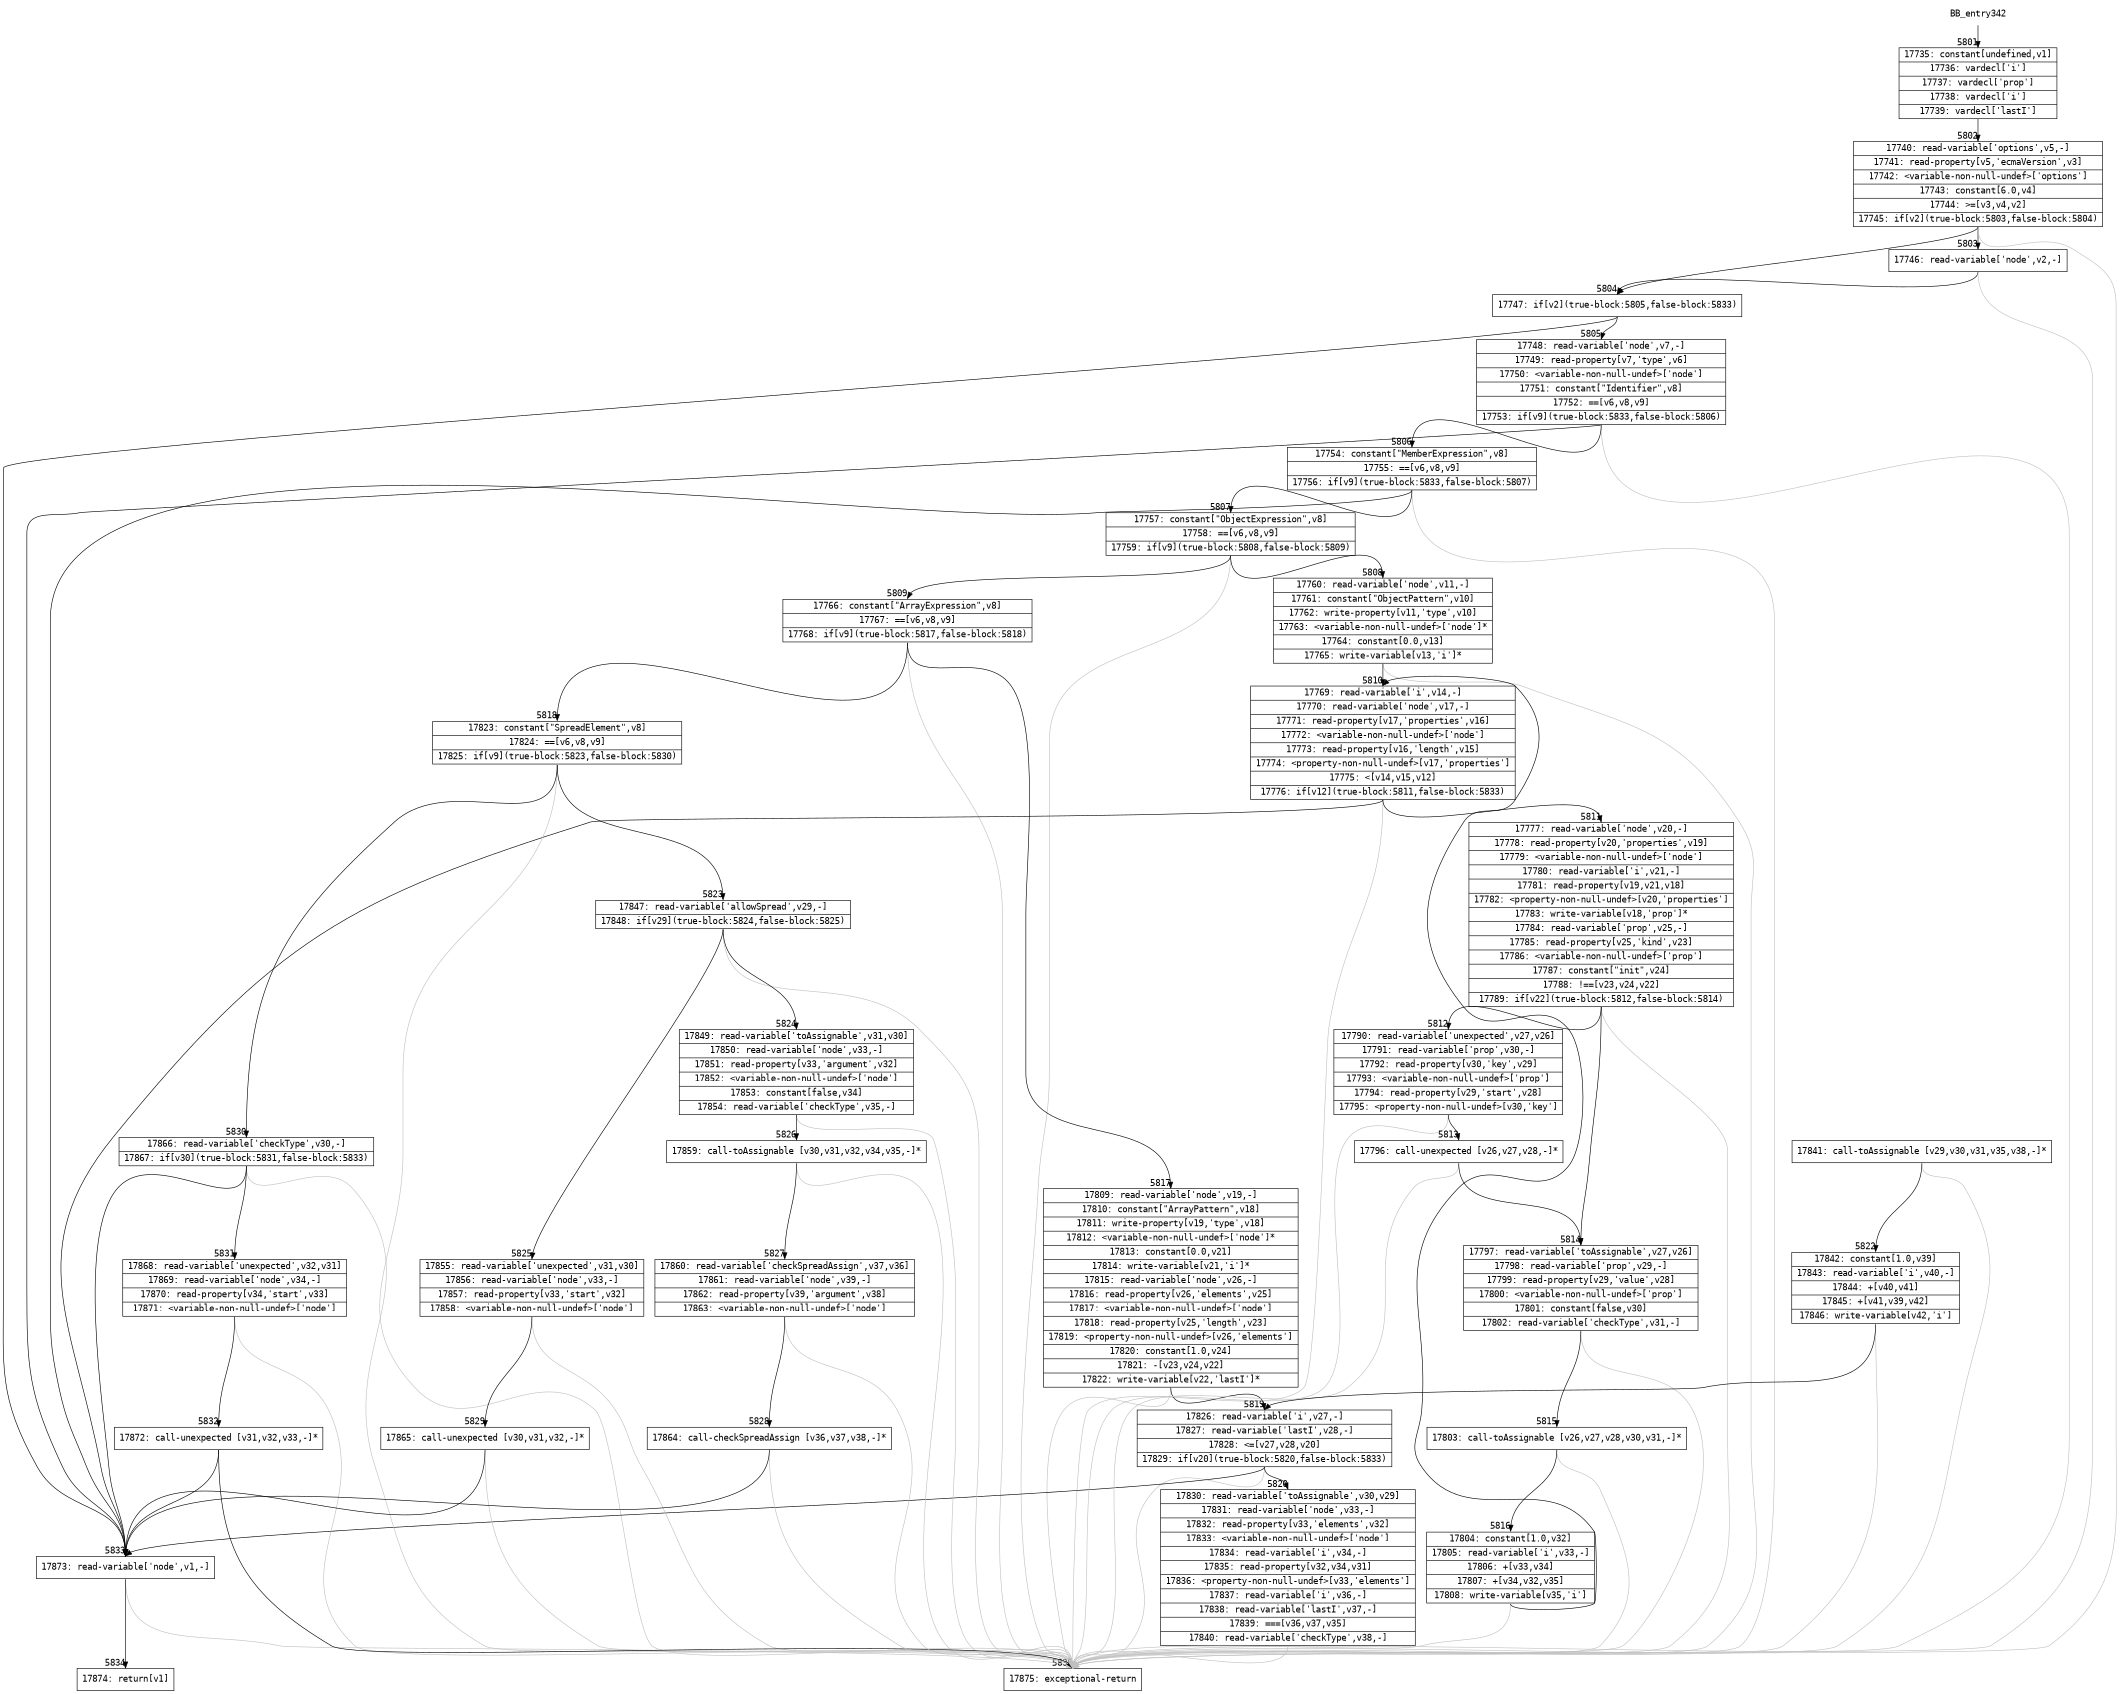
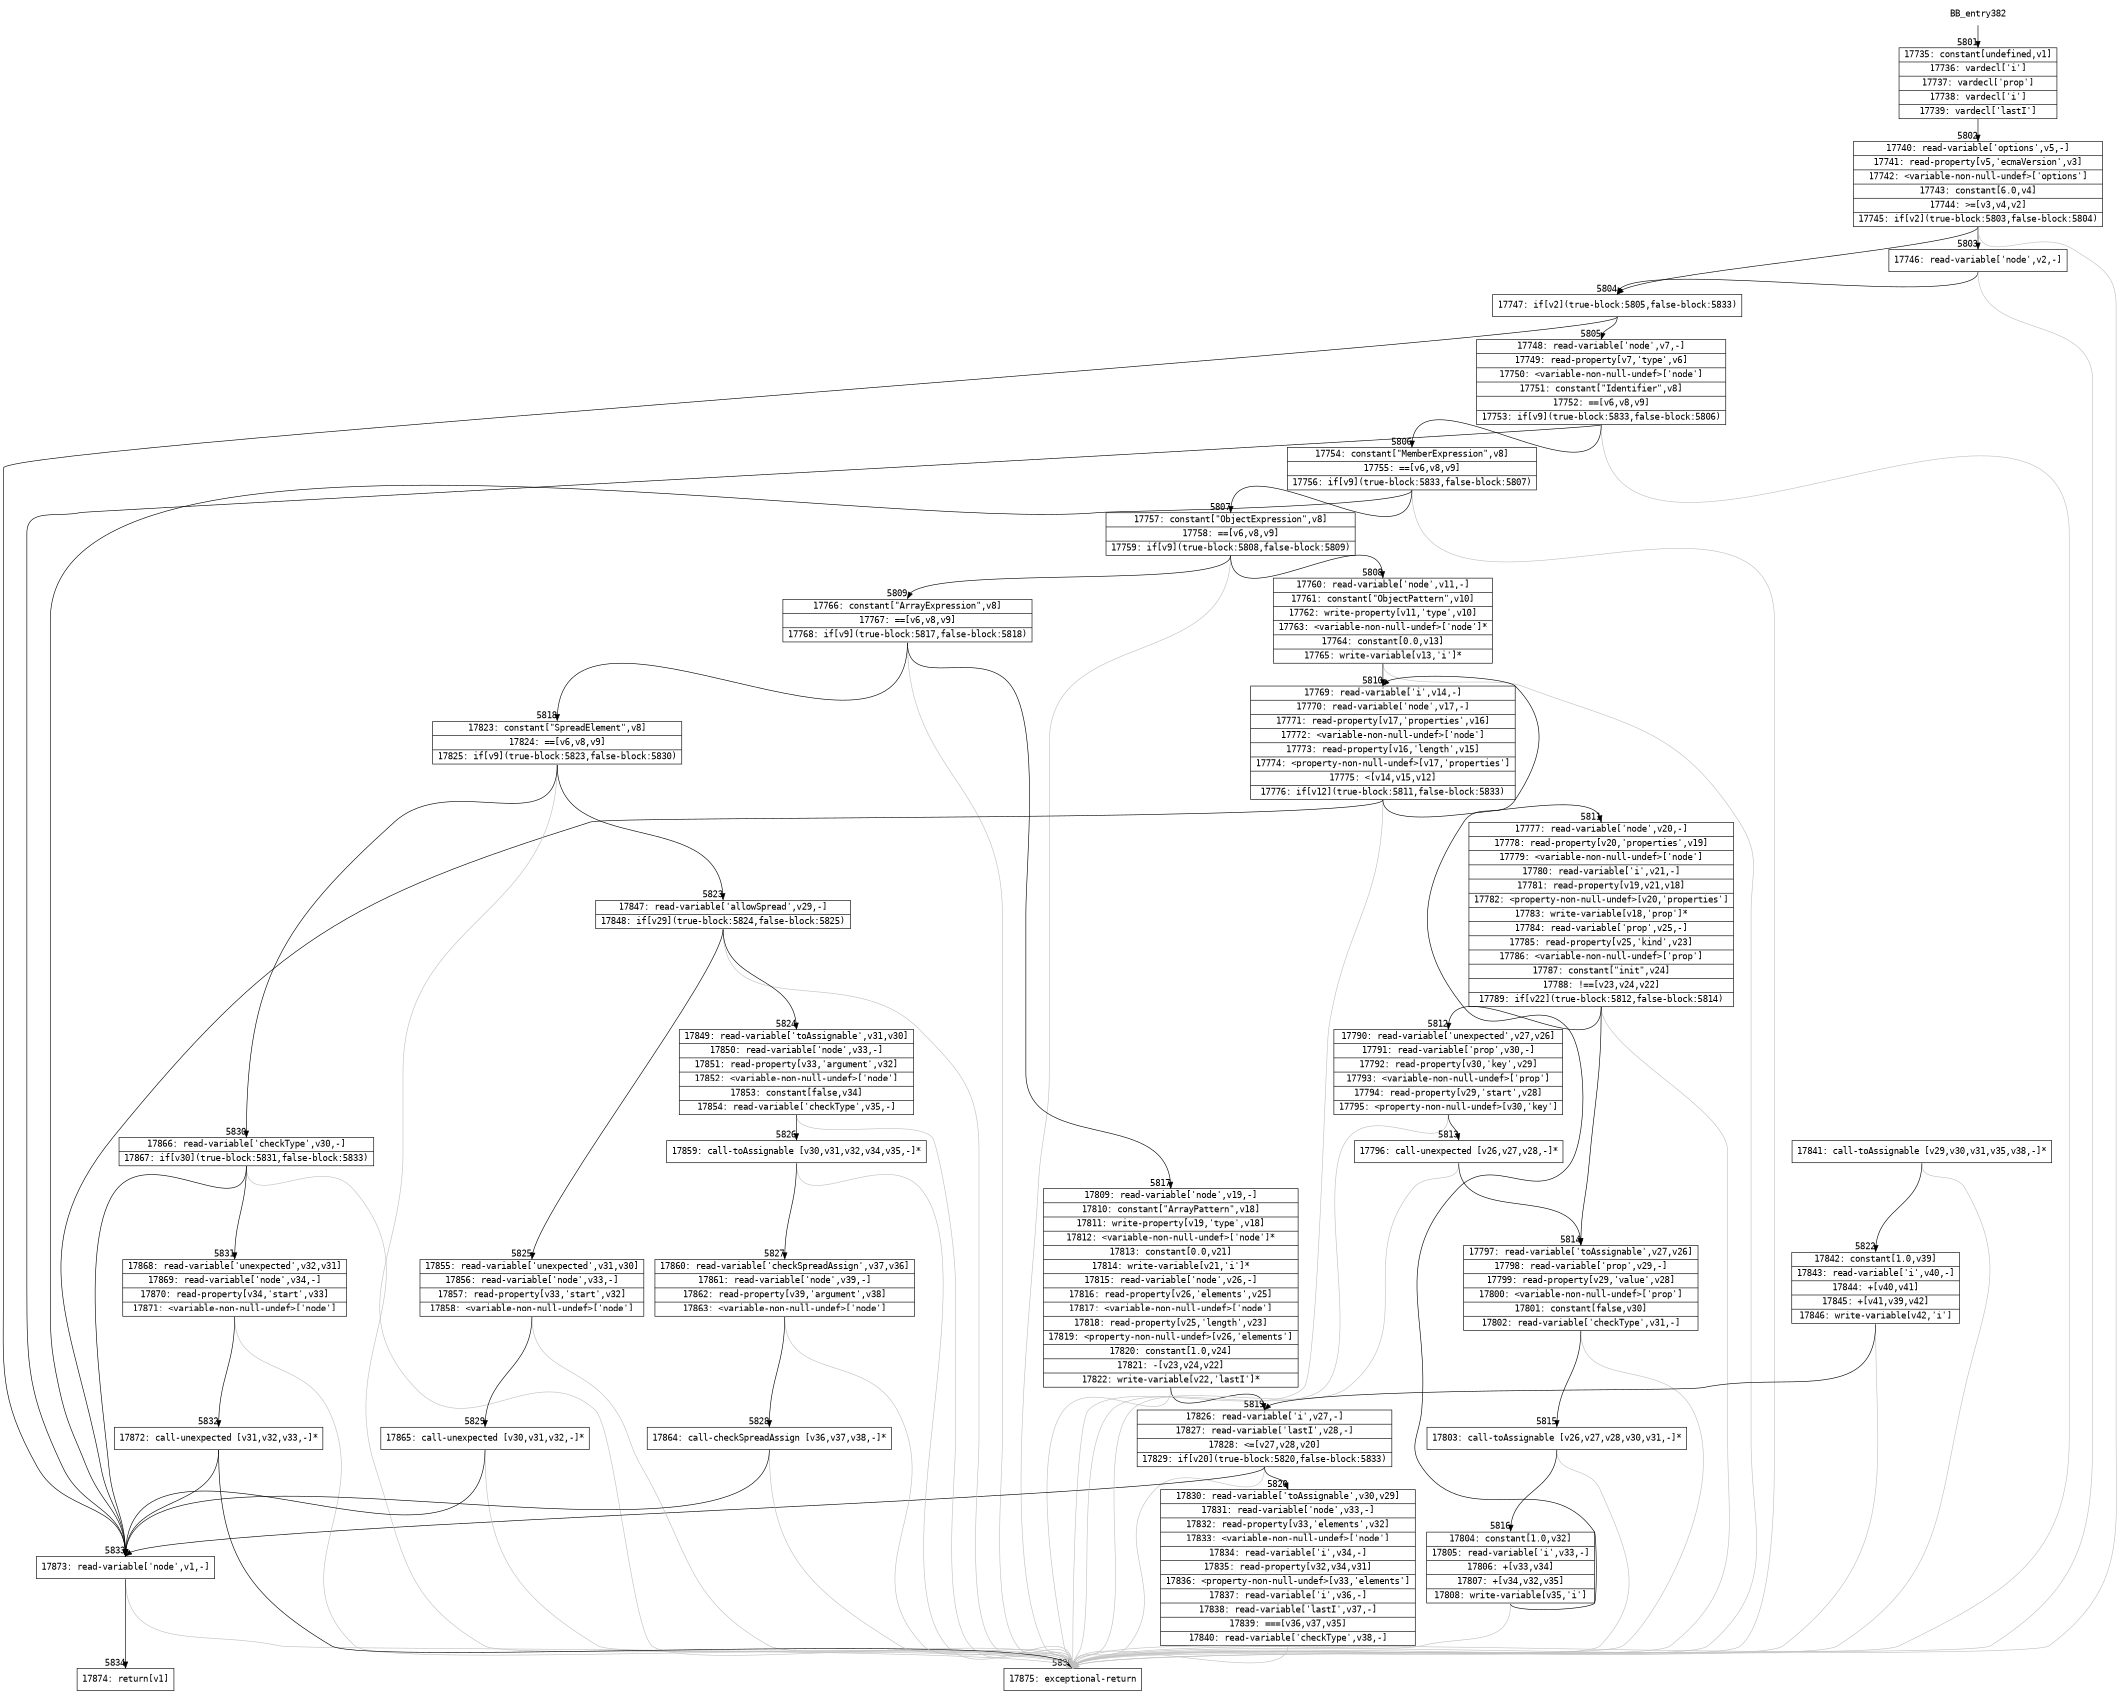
(1978, 14) -> (1978, 14)
